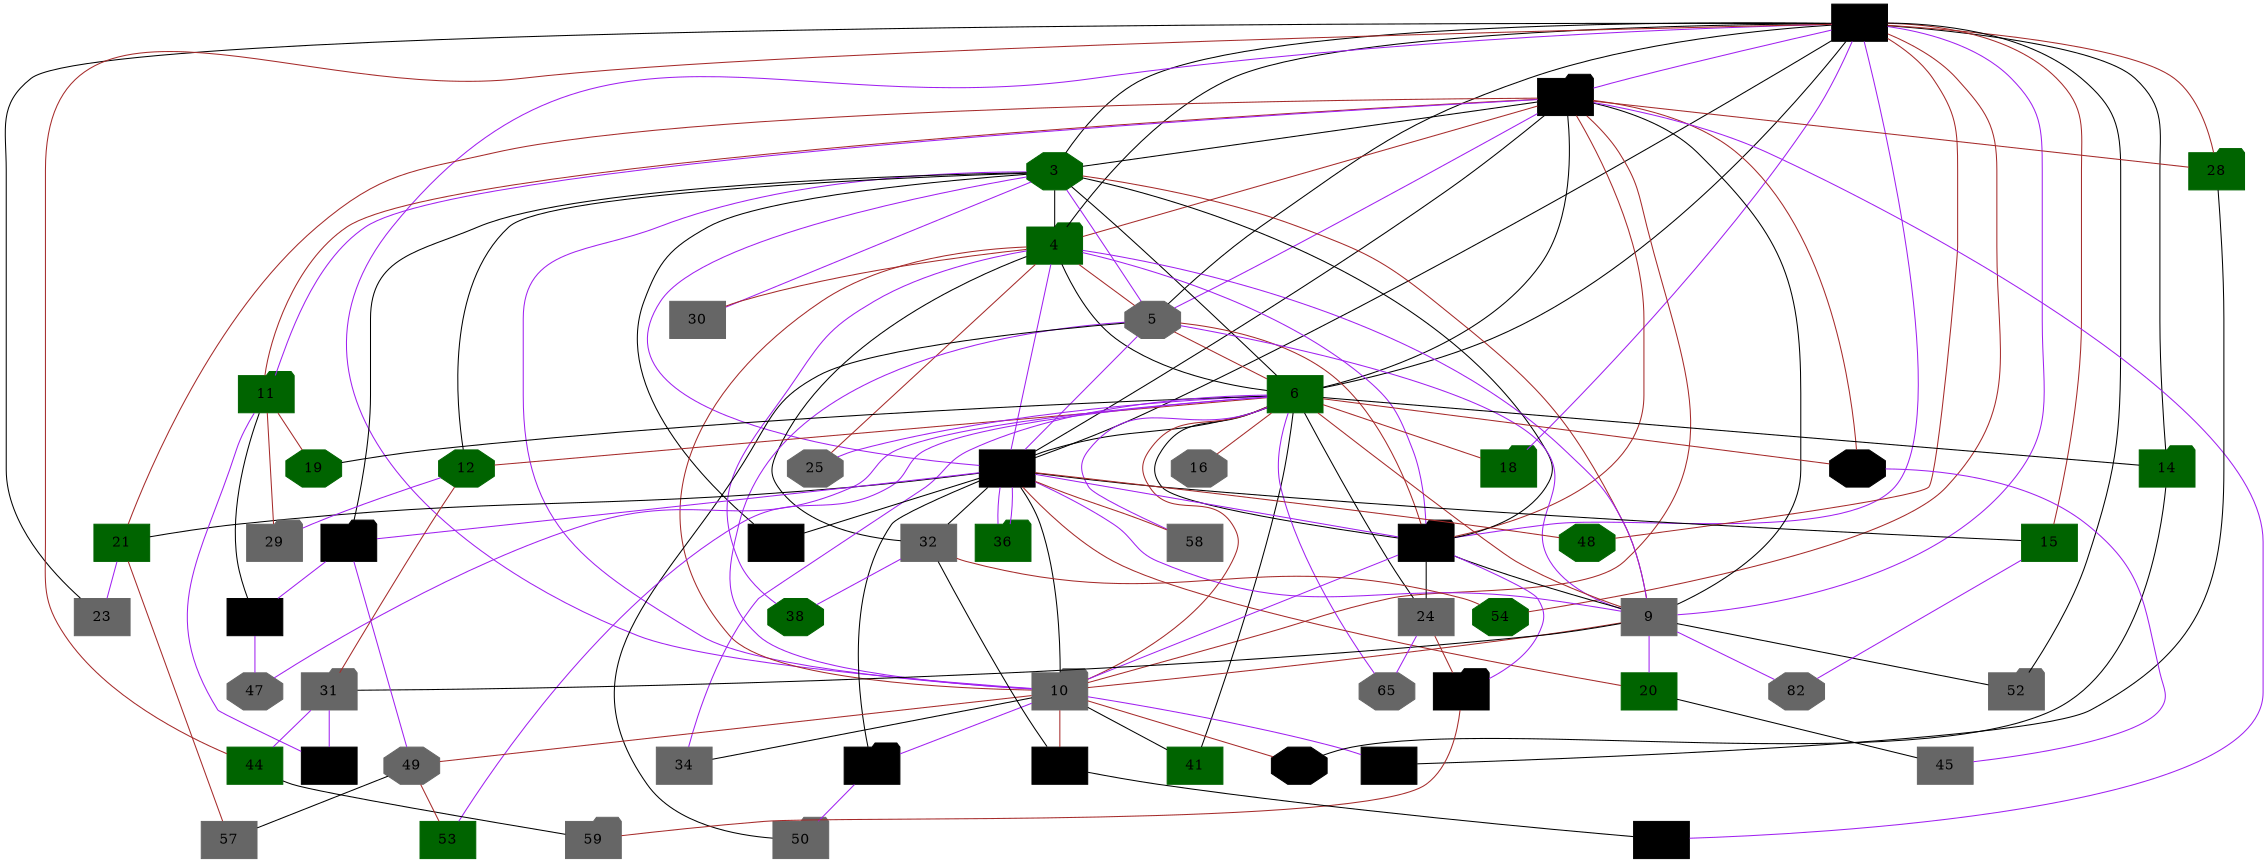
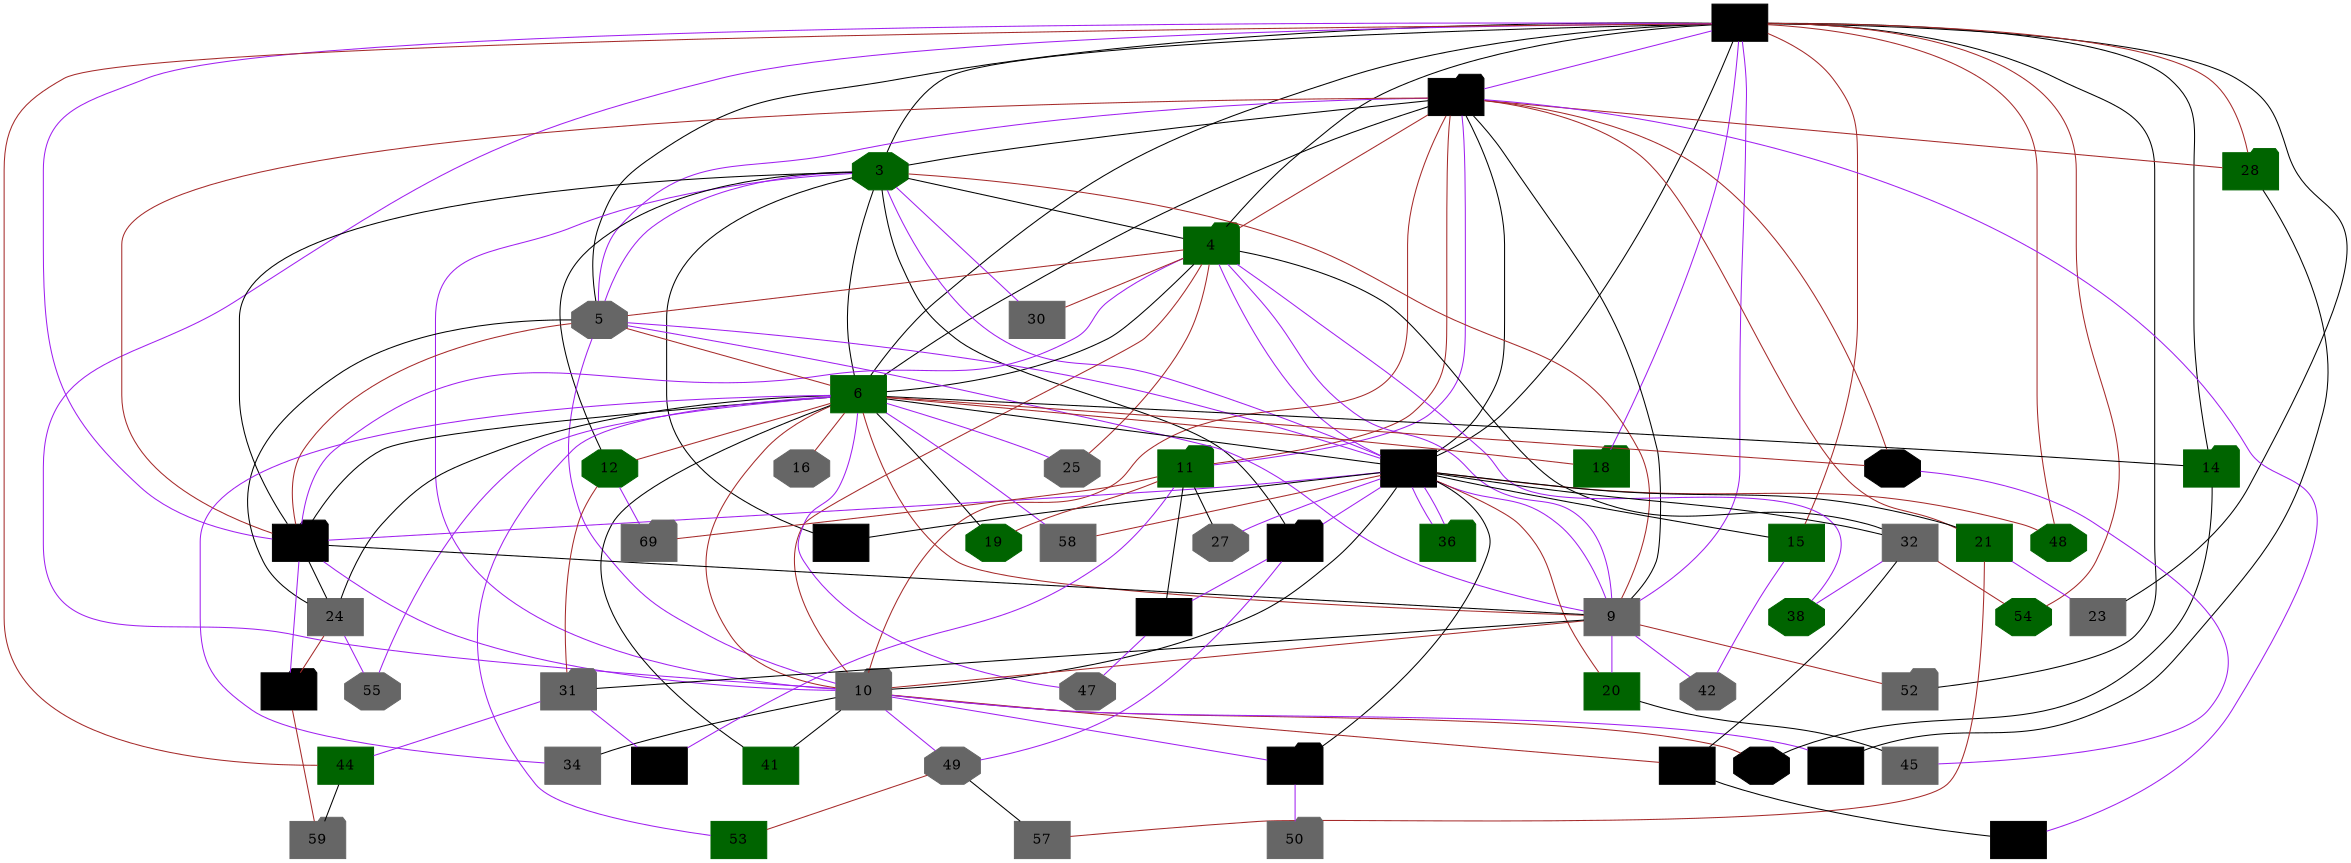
(695, 533) -> (321, 387)
(275, 543) -> (649, 543)
none -> (1221, 543)
(1833, 654) -> (1761, 654)
(1387, 691) -> (373, 691)
(1797, 691) -> (1708, 691)
(736, 729) -> (910, 730)
